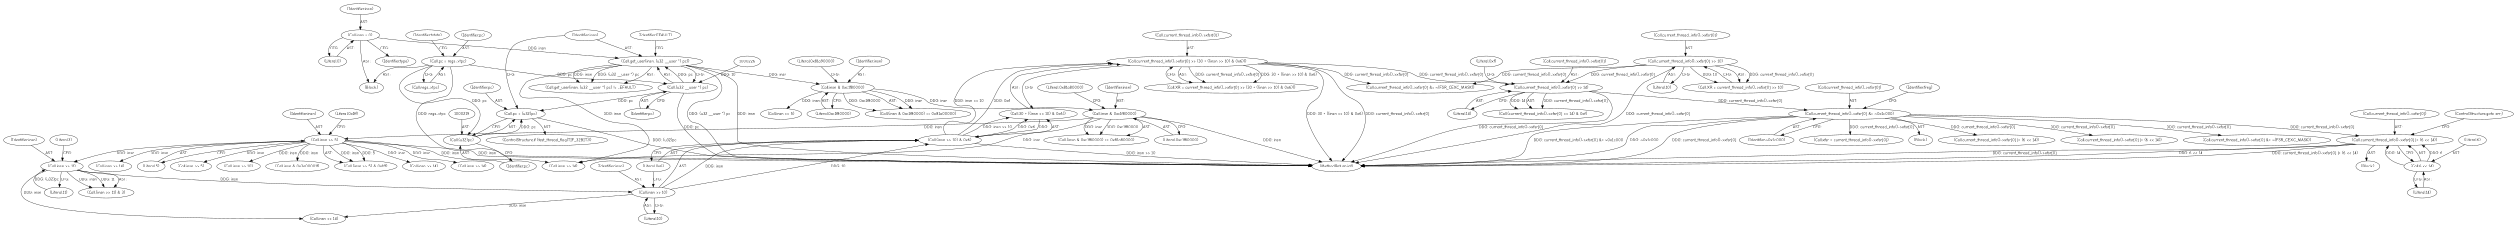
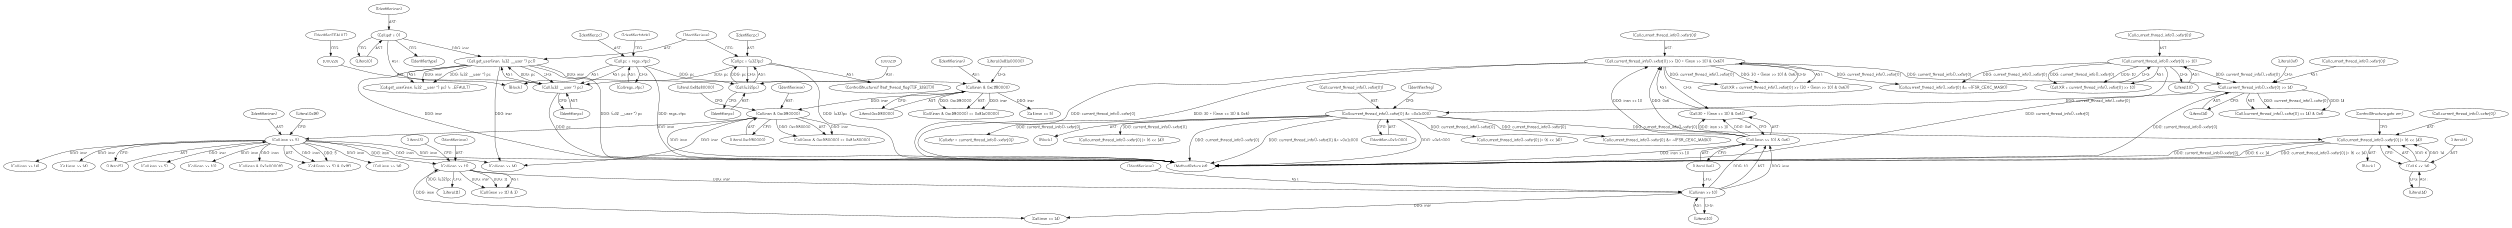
(360, 35) -> (389, 35)
(655, 47) -> (331, 47)
(816, 61) -> (1005, 61)
(565, 75) -> (619, 75)
(728, 75) -> (402, 75)
(605, 101) -> (677, 79)
(1044, 127) -> (1764, 127)
